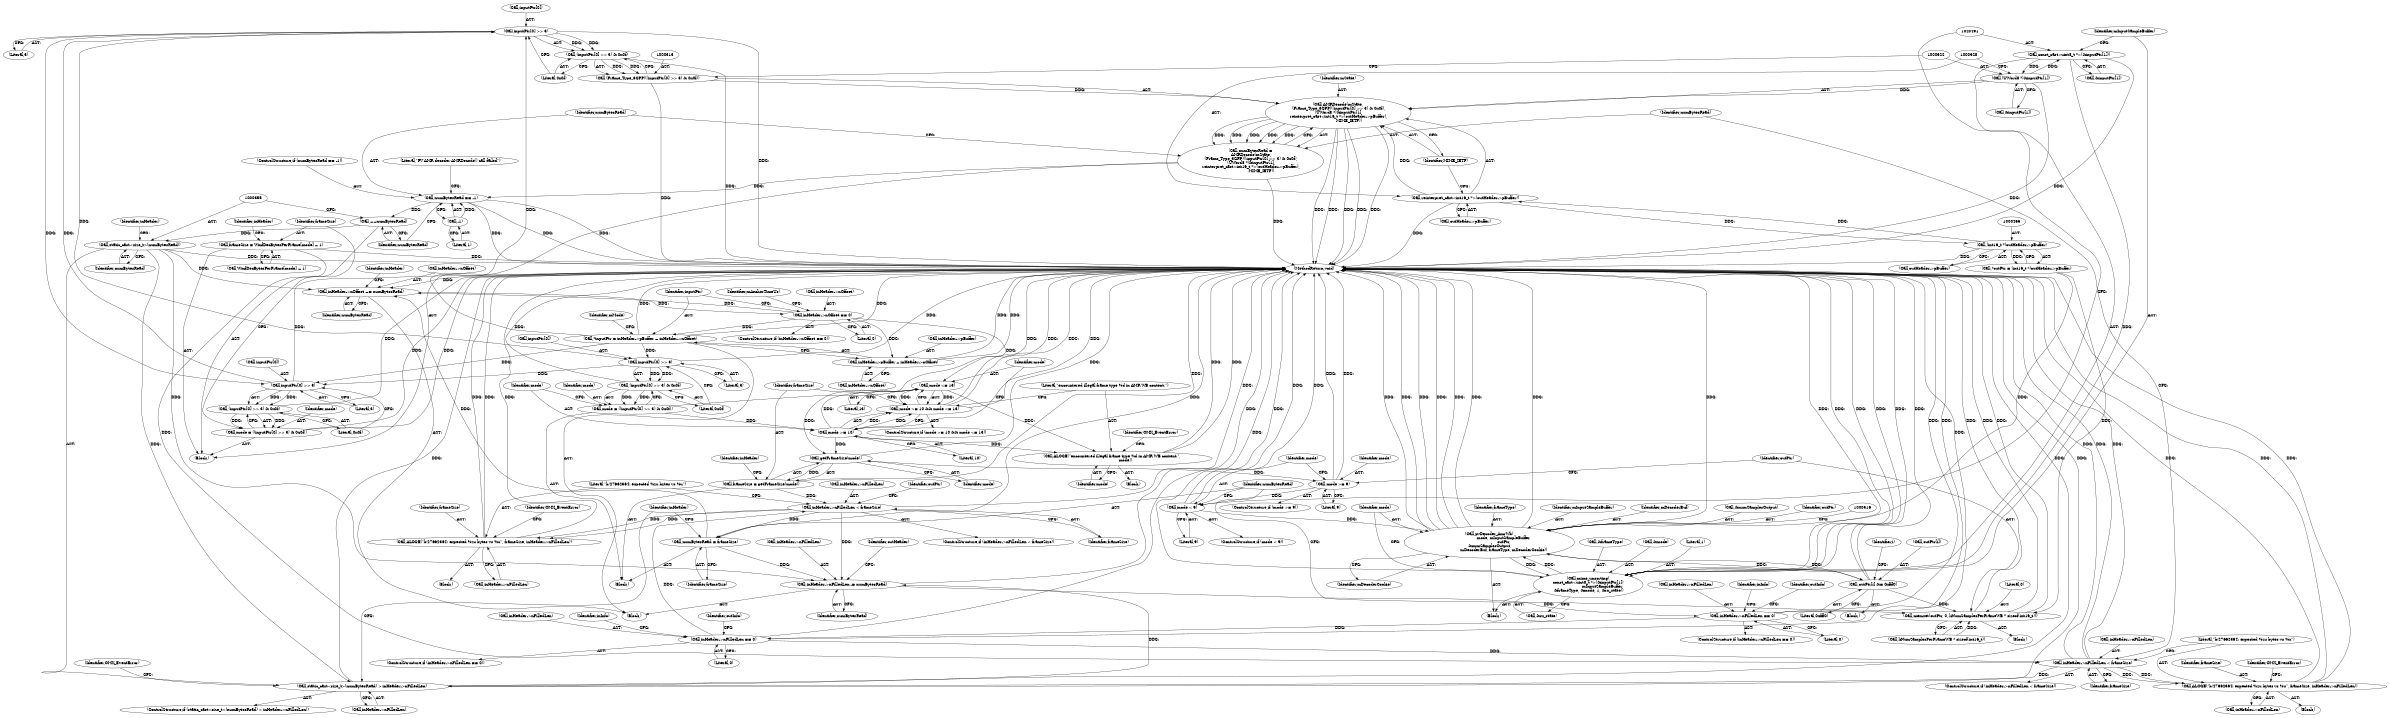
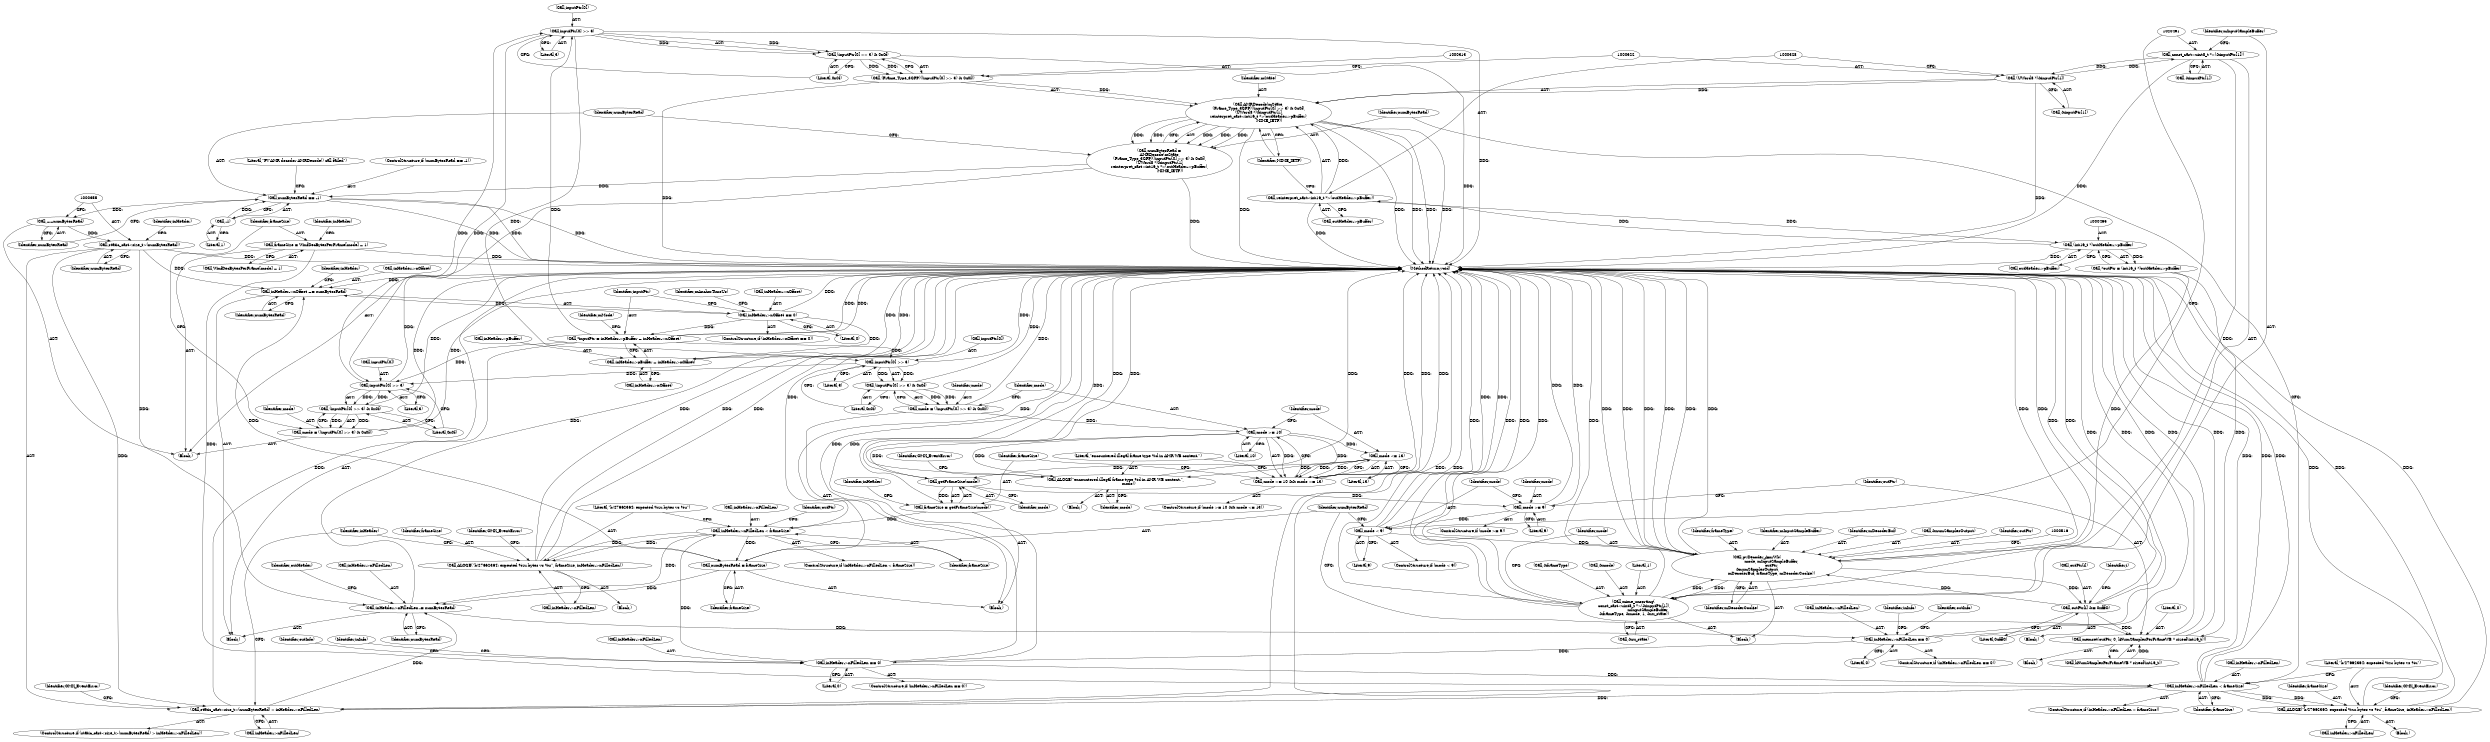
(664, 304) -> (569, 304)
(969, 330) -> (1085, 270)
